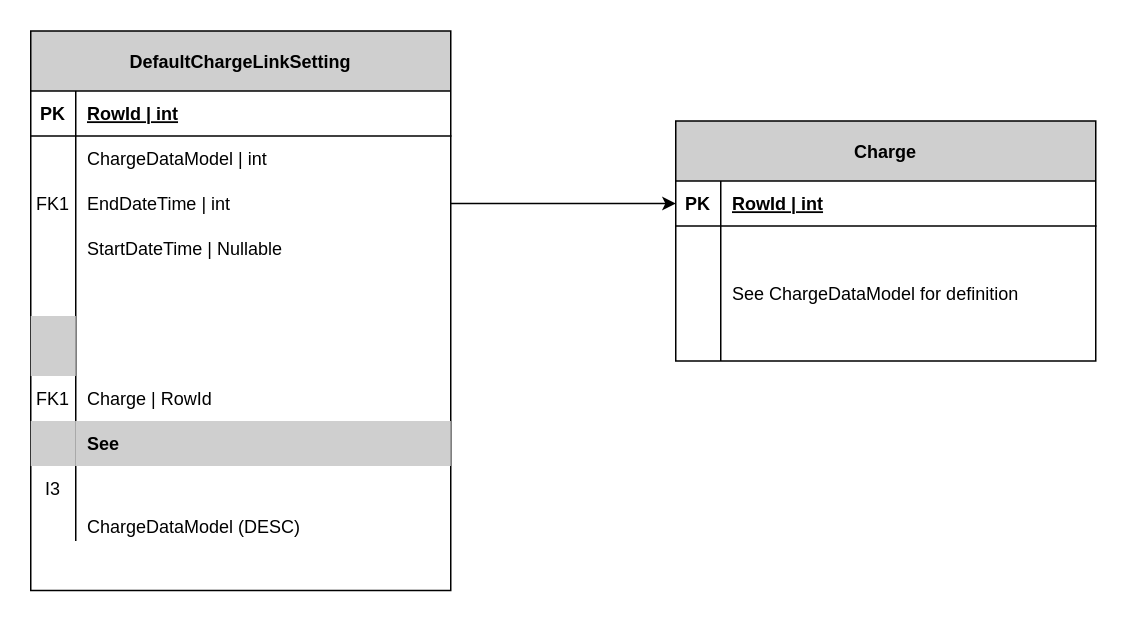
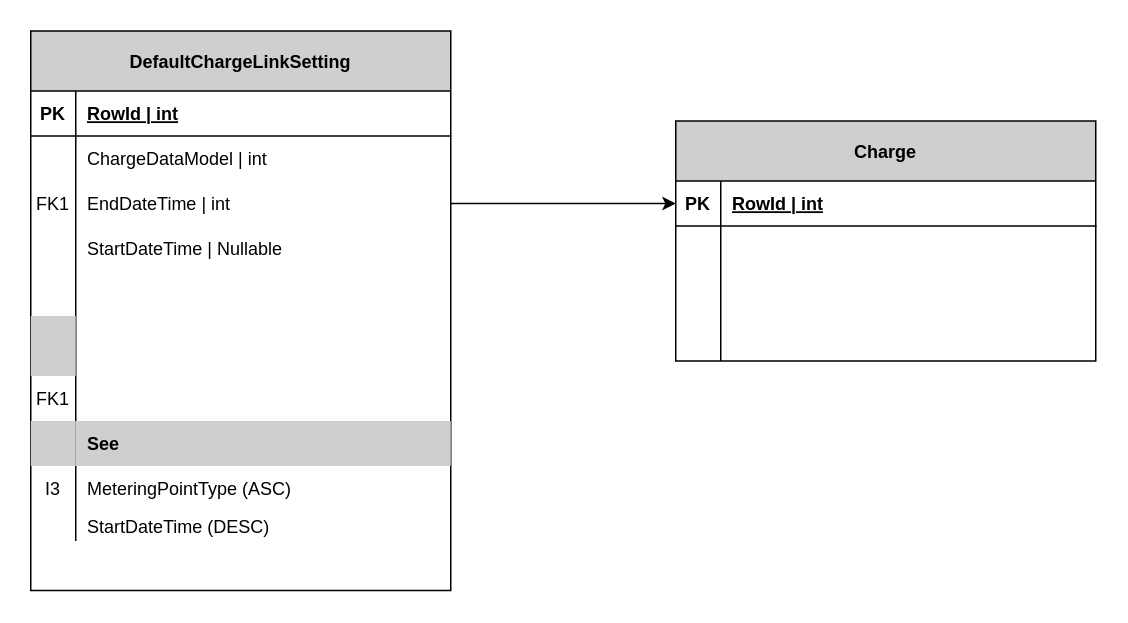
(908, 293) -> none
(263, 398) -> none
none -> (263, 488)
(193, 527) -> (183, 527)
